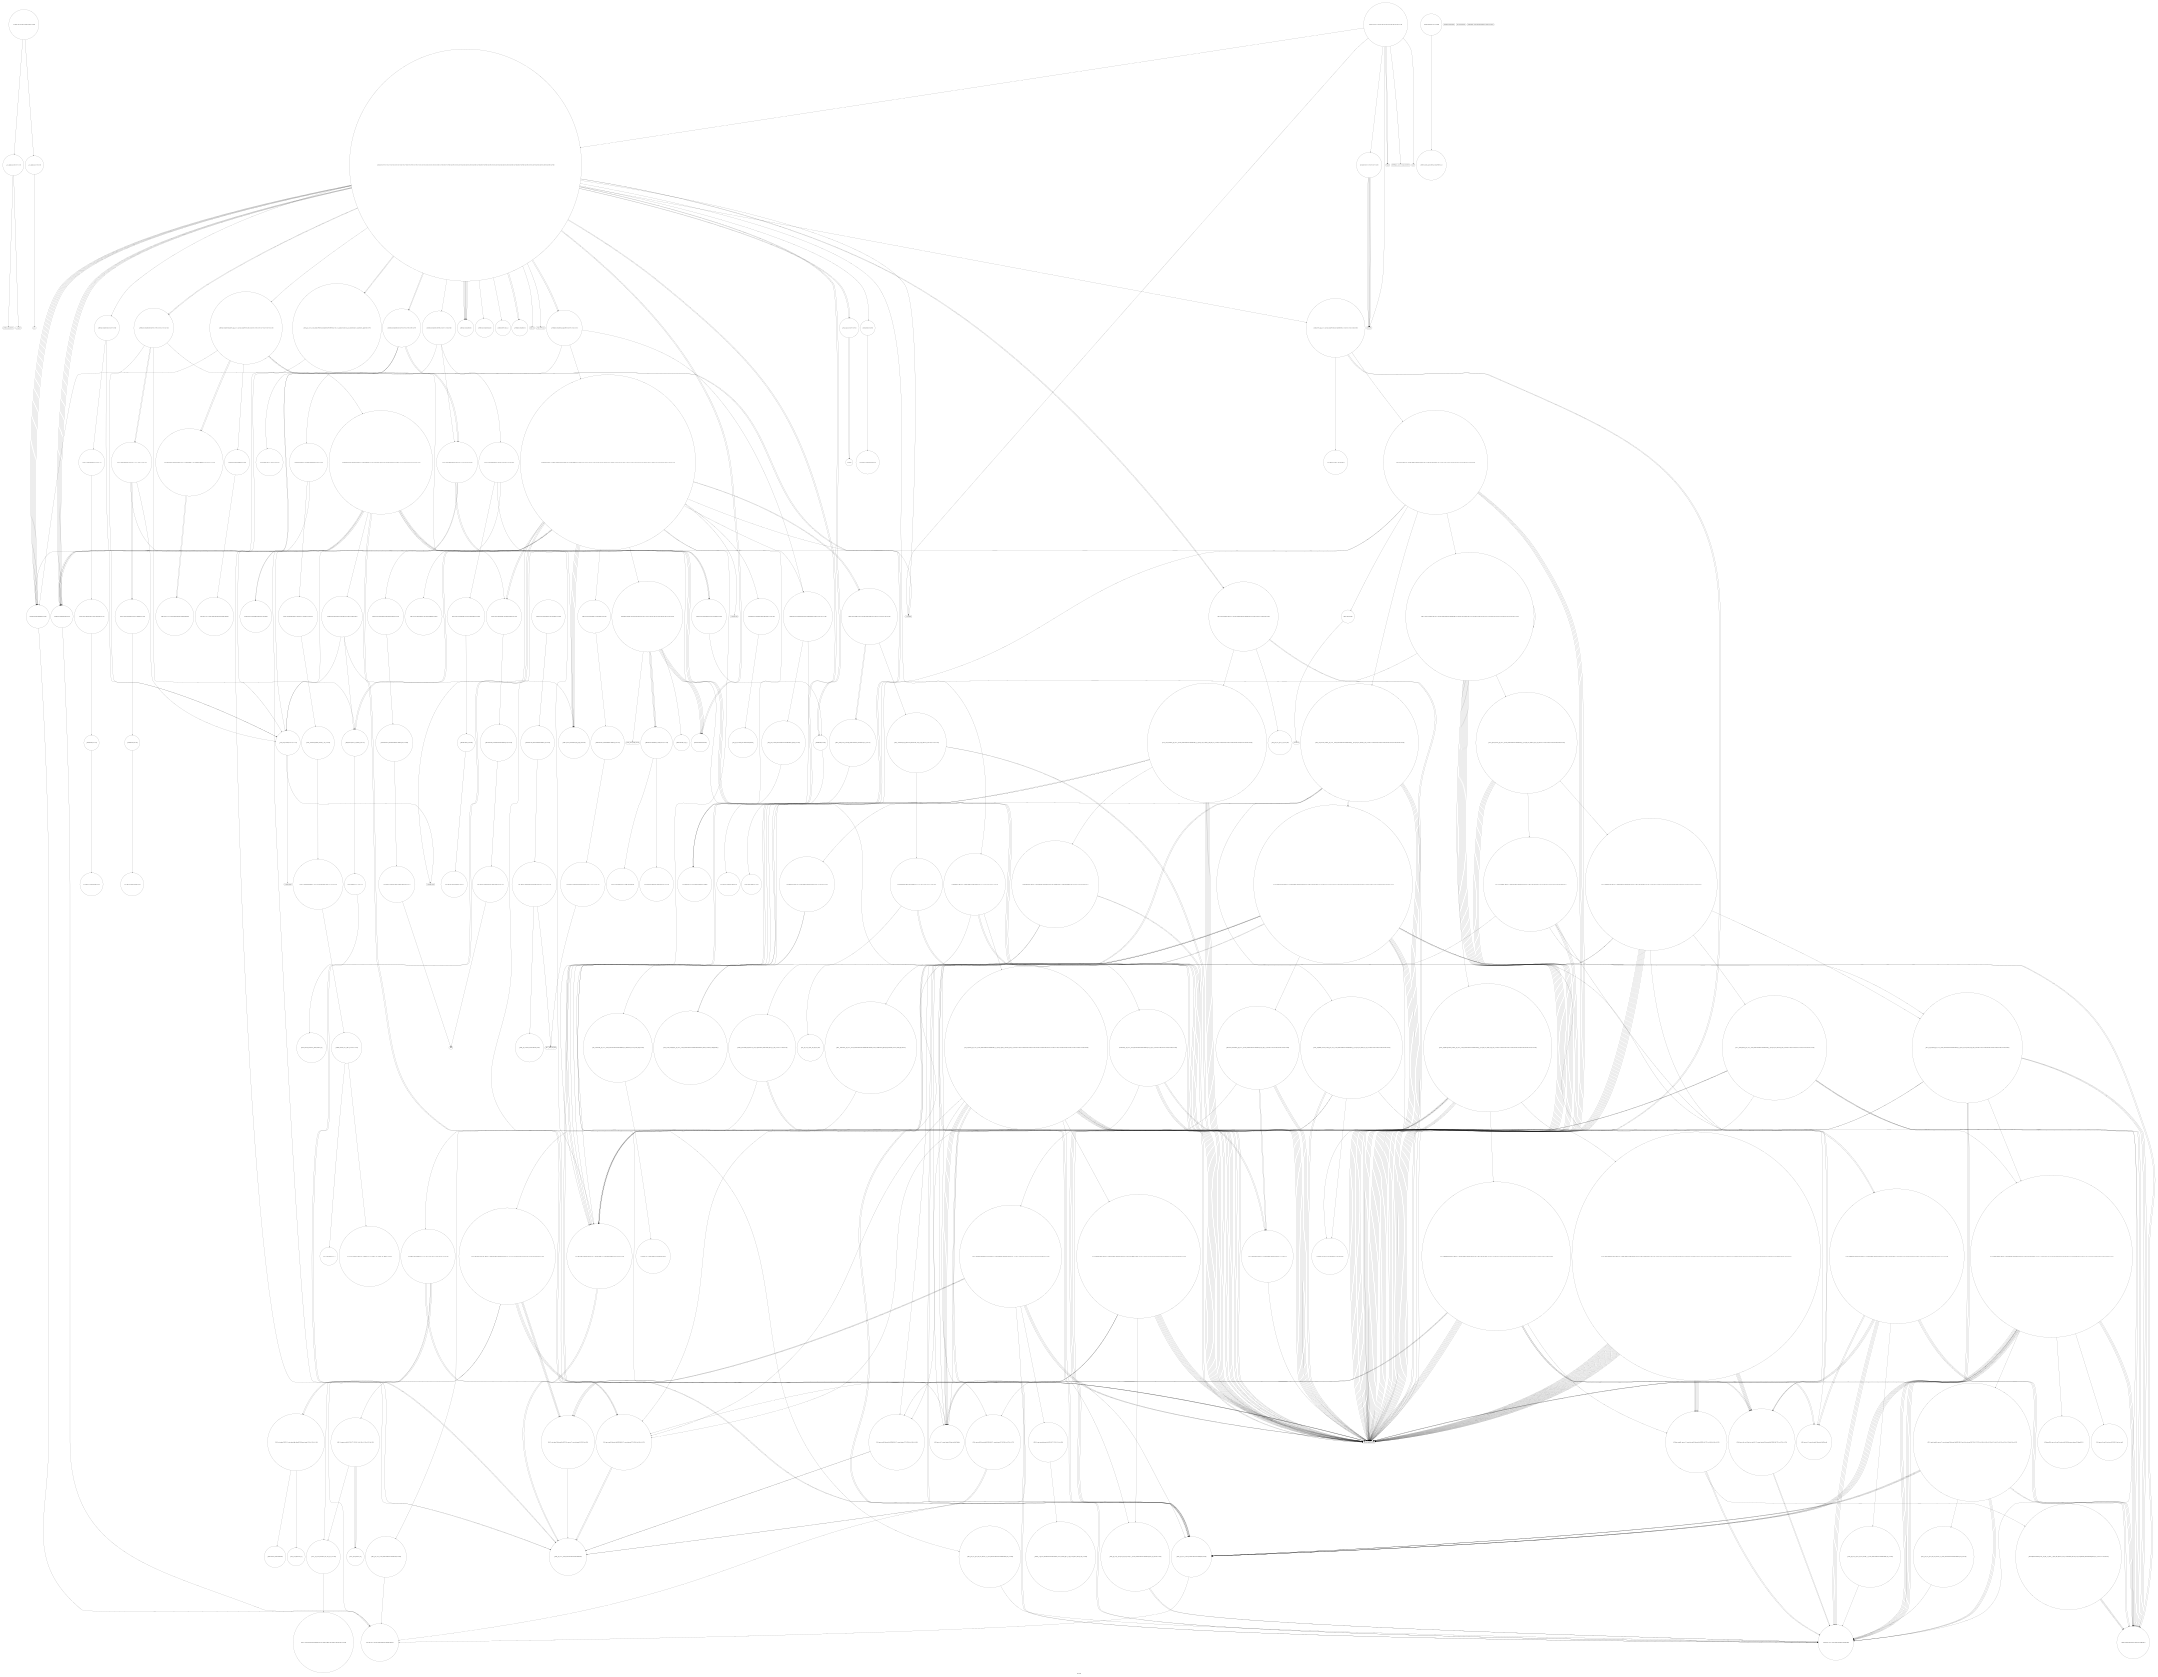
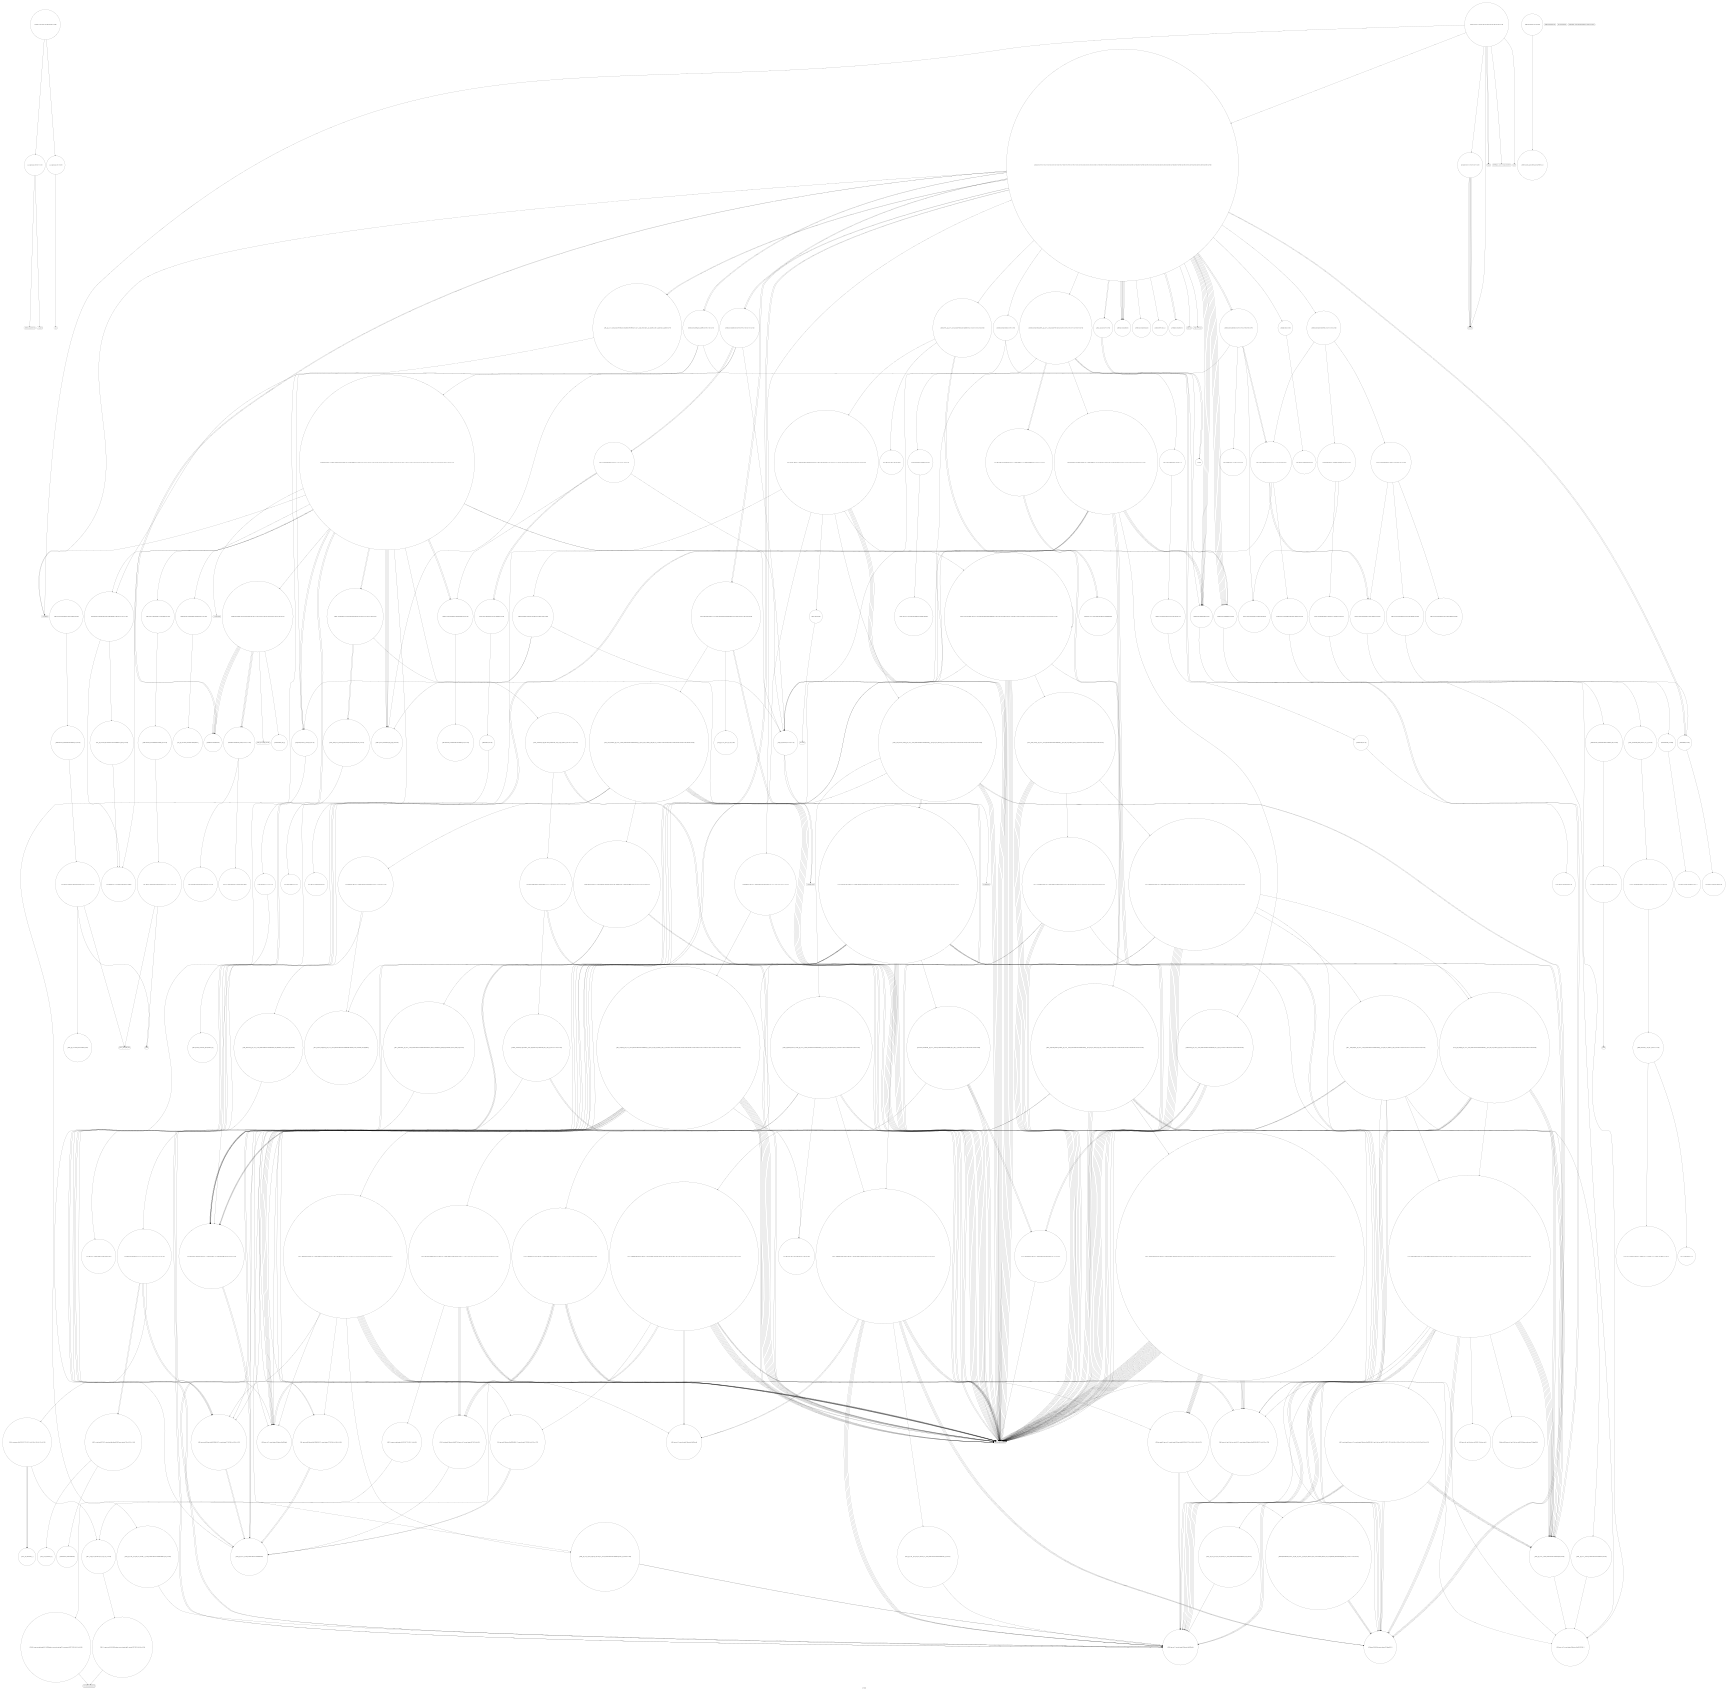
(490, 884) -> none
none -> (147, 1048)
(810, 1048) -> none
none -> (89, 1686)
